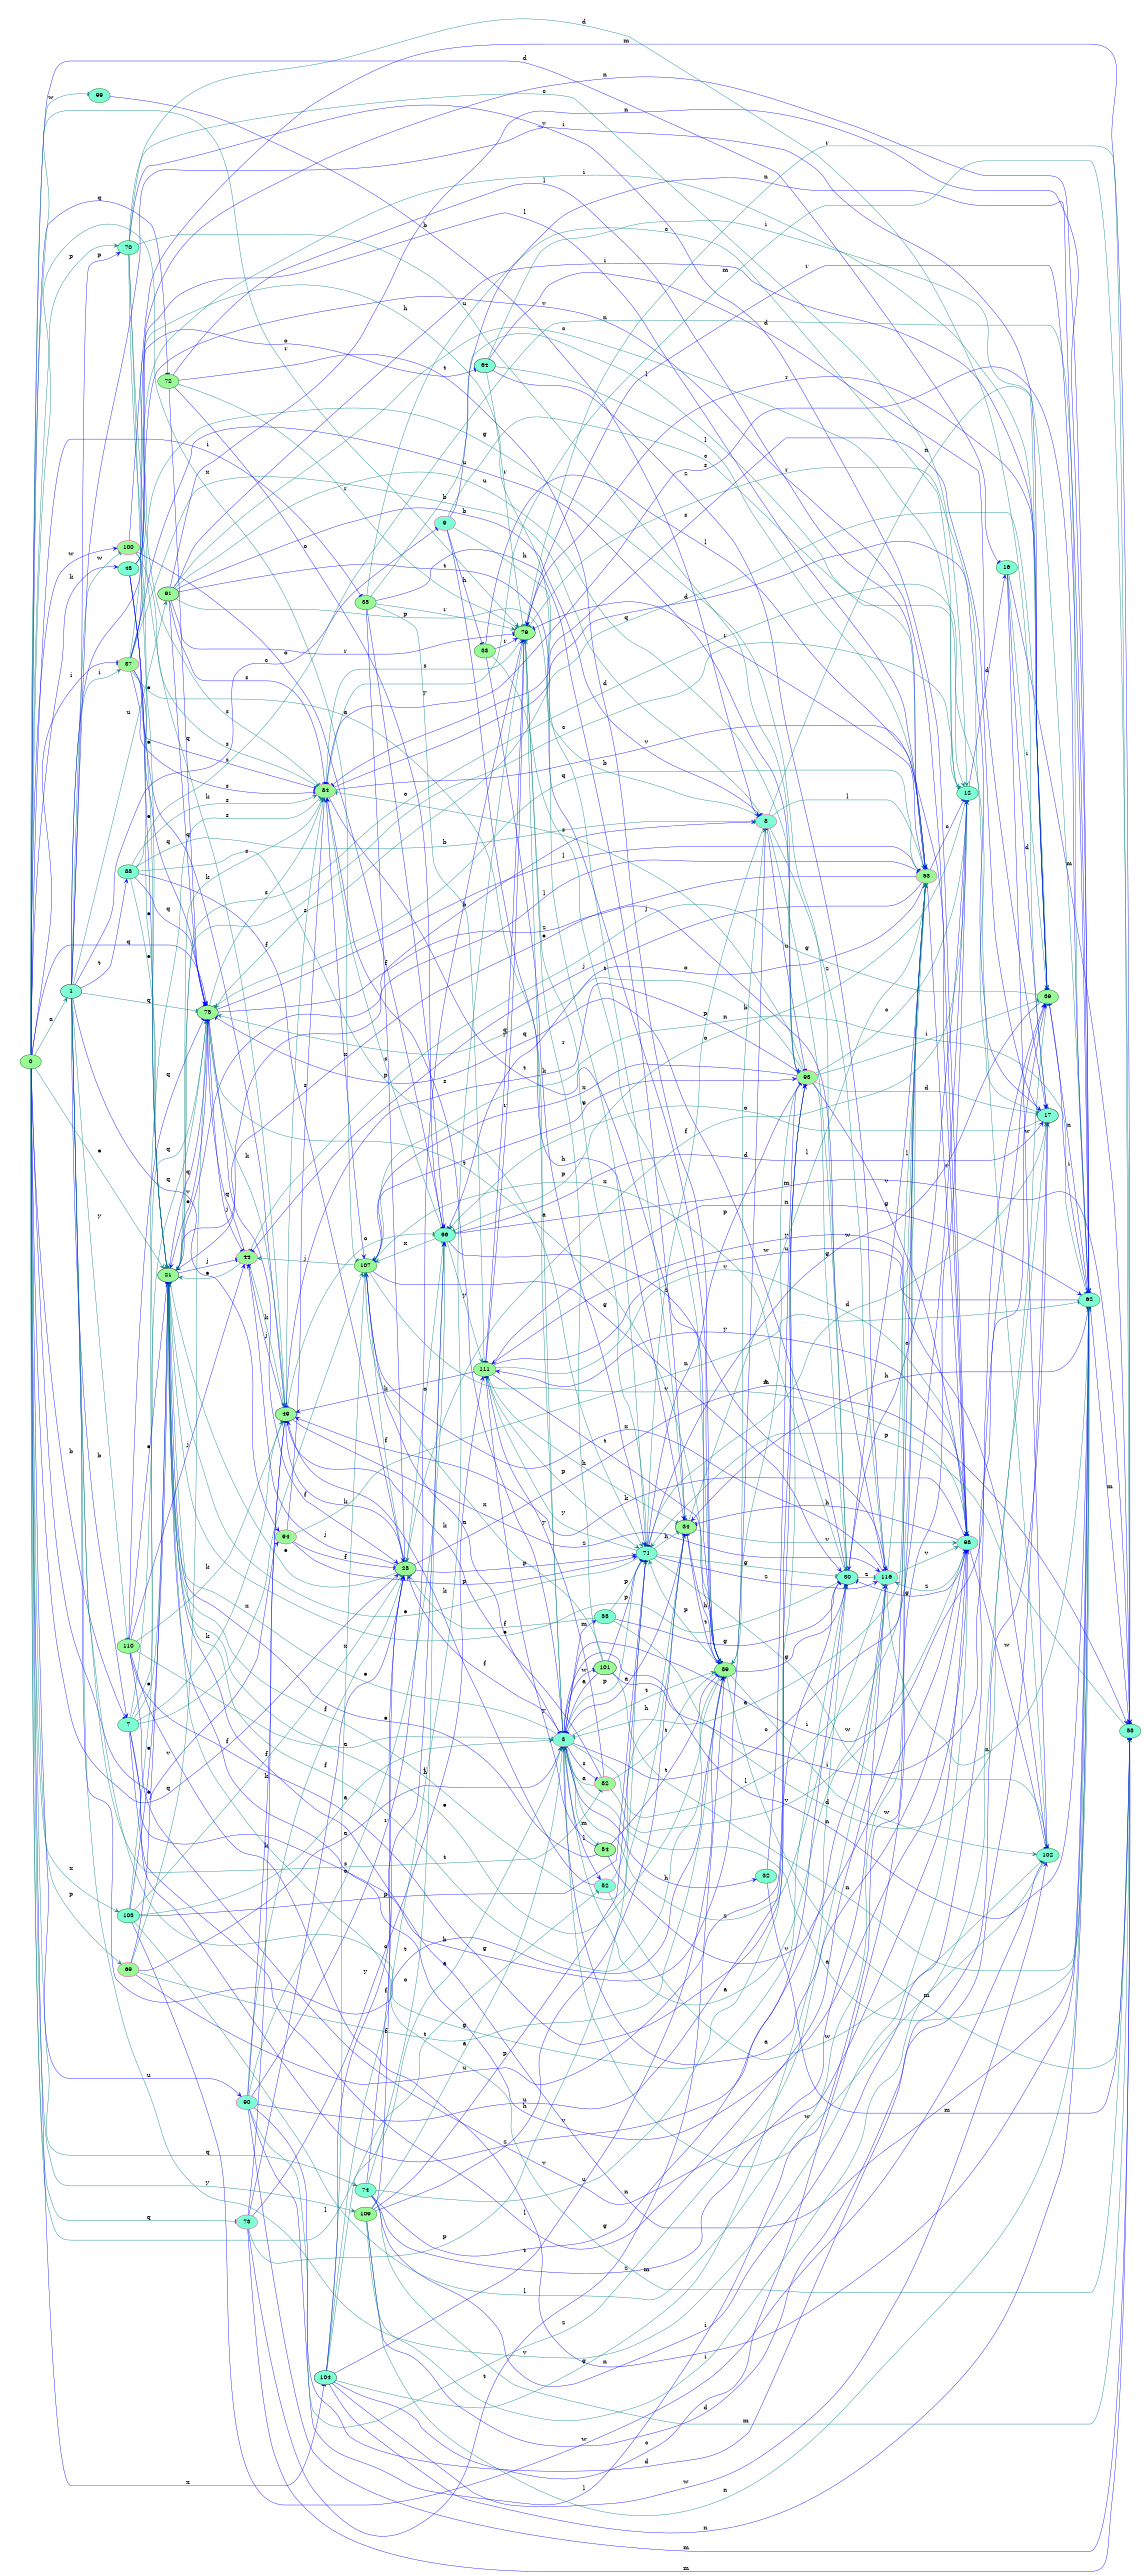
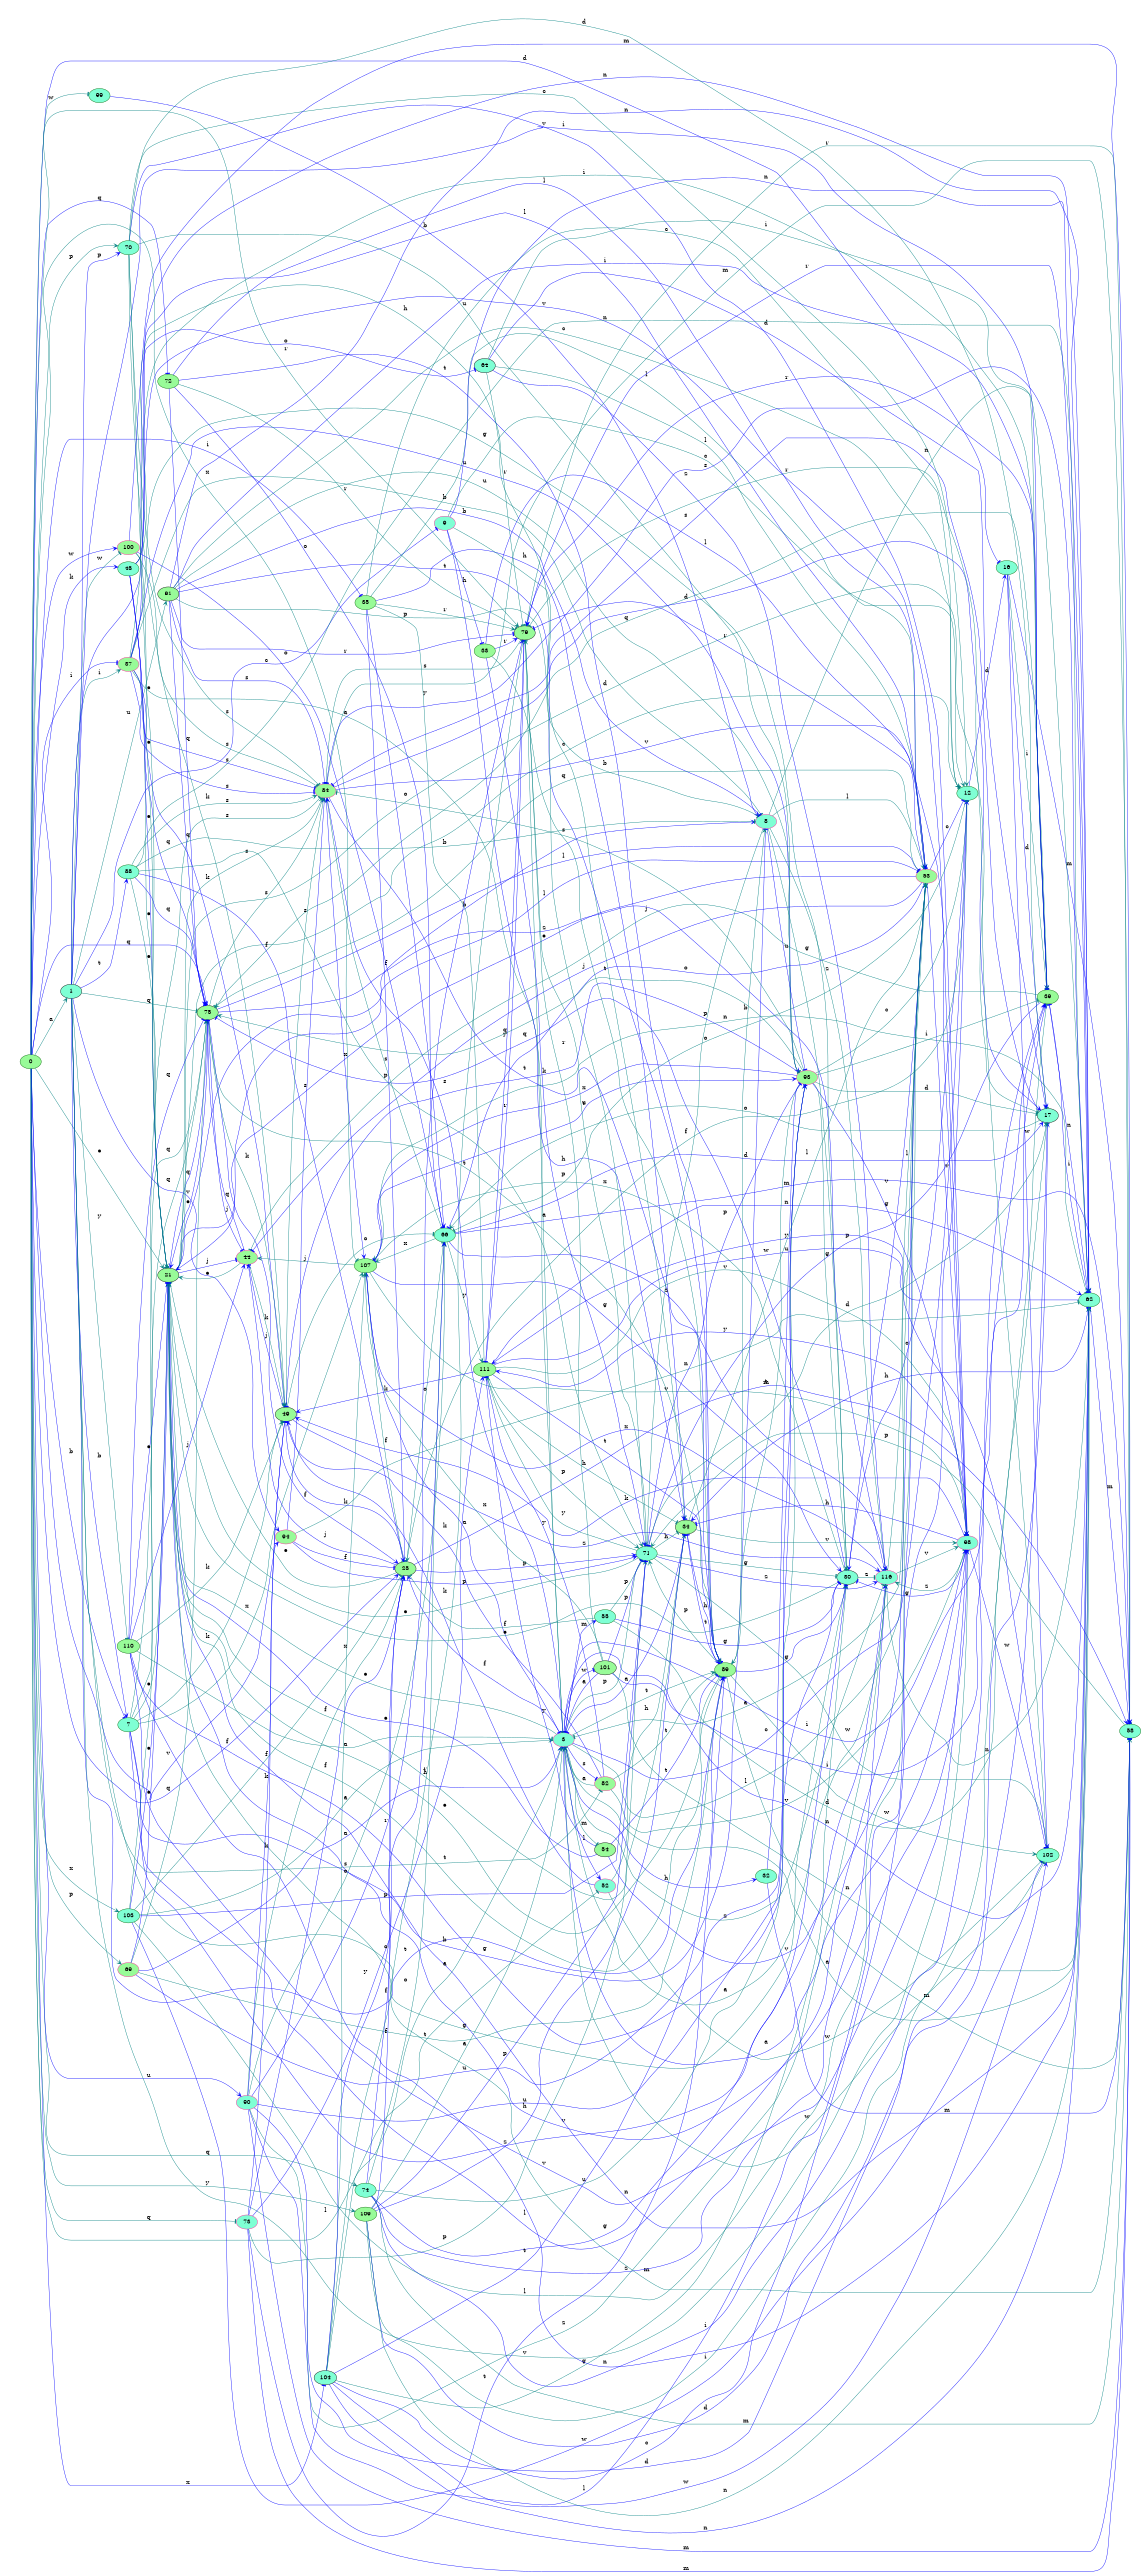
(453, 786) -> (460, 826)
(847, 1235) -> (847, 1235)
